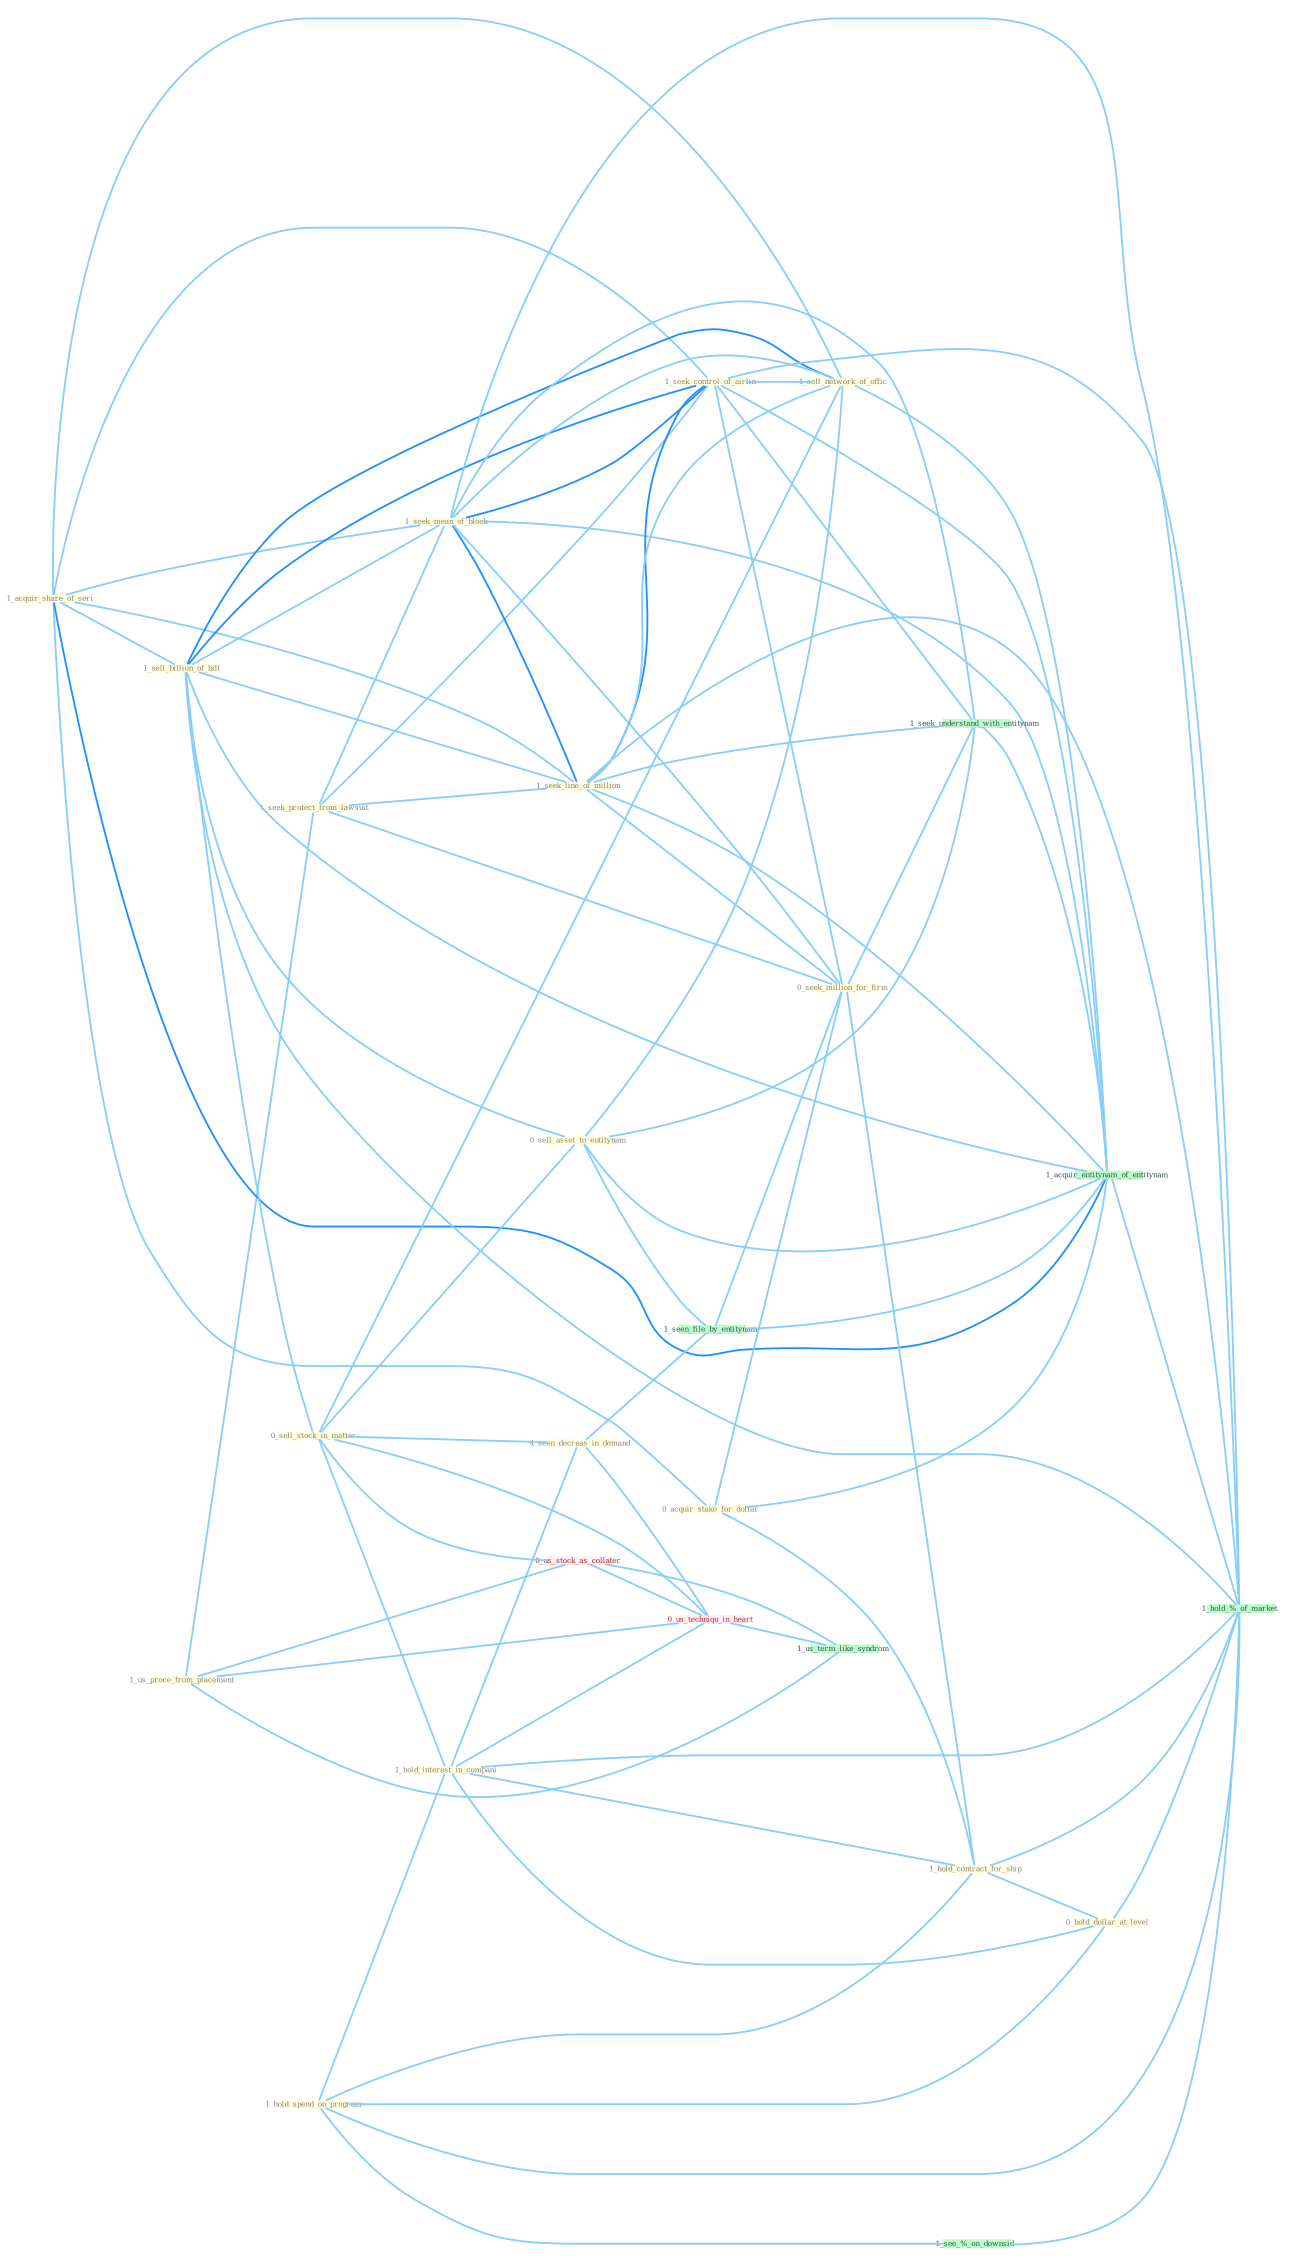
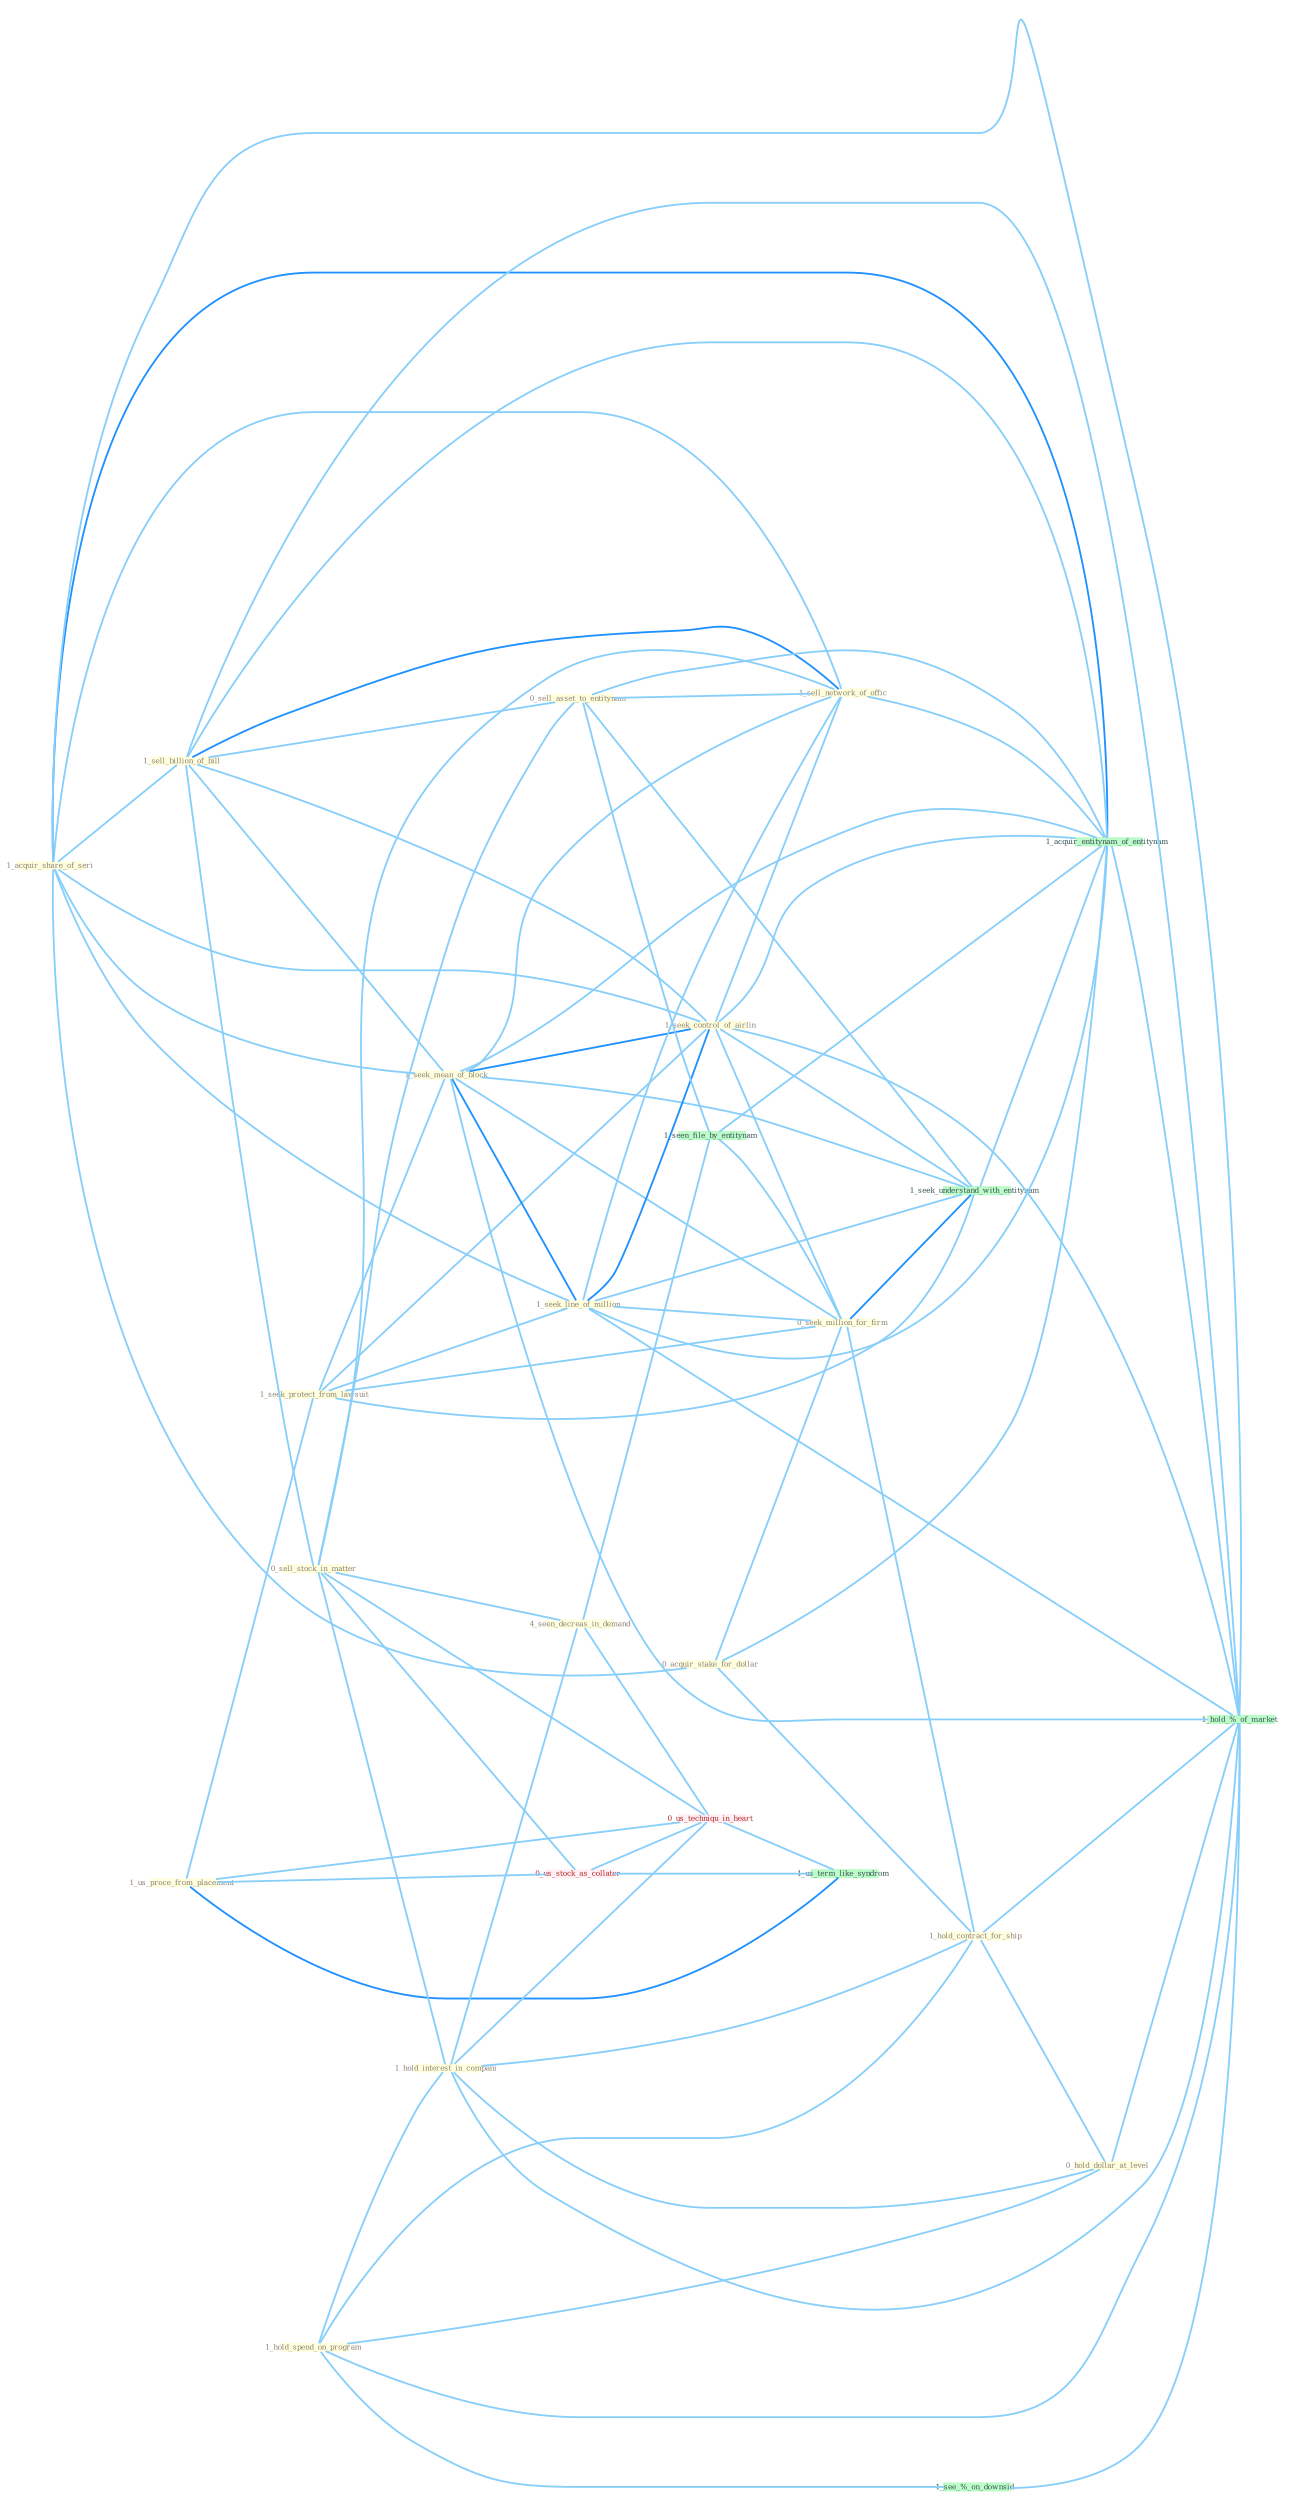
none -> (1037, 67)
(421, 488) -> (452, 862)
(382, 727) -> none
(911, 856) -> (911, 1257)
none -> (702, 1406)
(501, 1795) -> (499, 1999)
